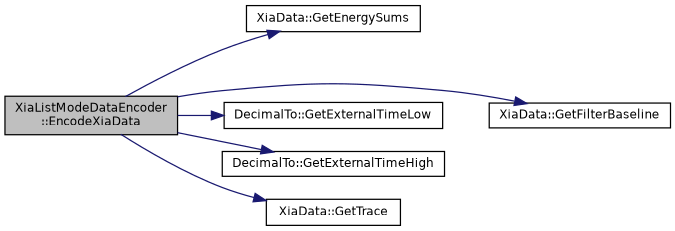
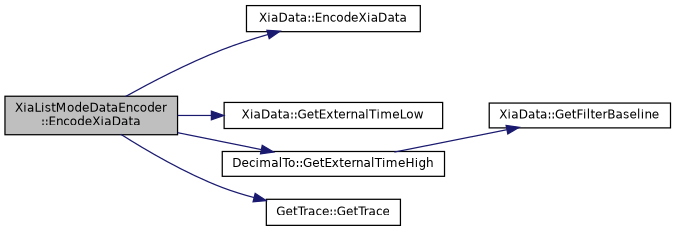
(333, 19) -> (333, 19)
(346, 84) -> (451, 141)
(333, 115) -> (333, 115)
(333, 212) -> (333, 212)
